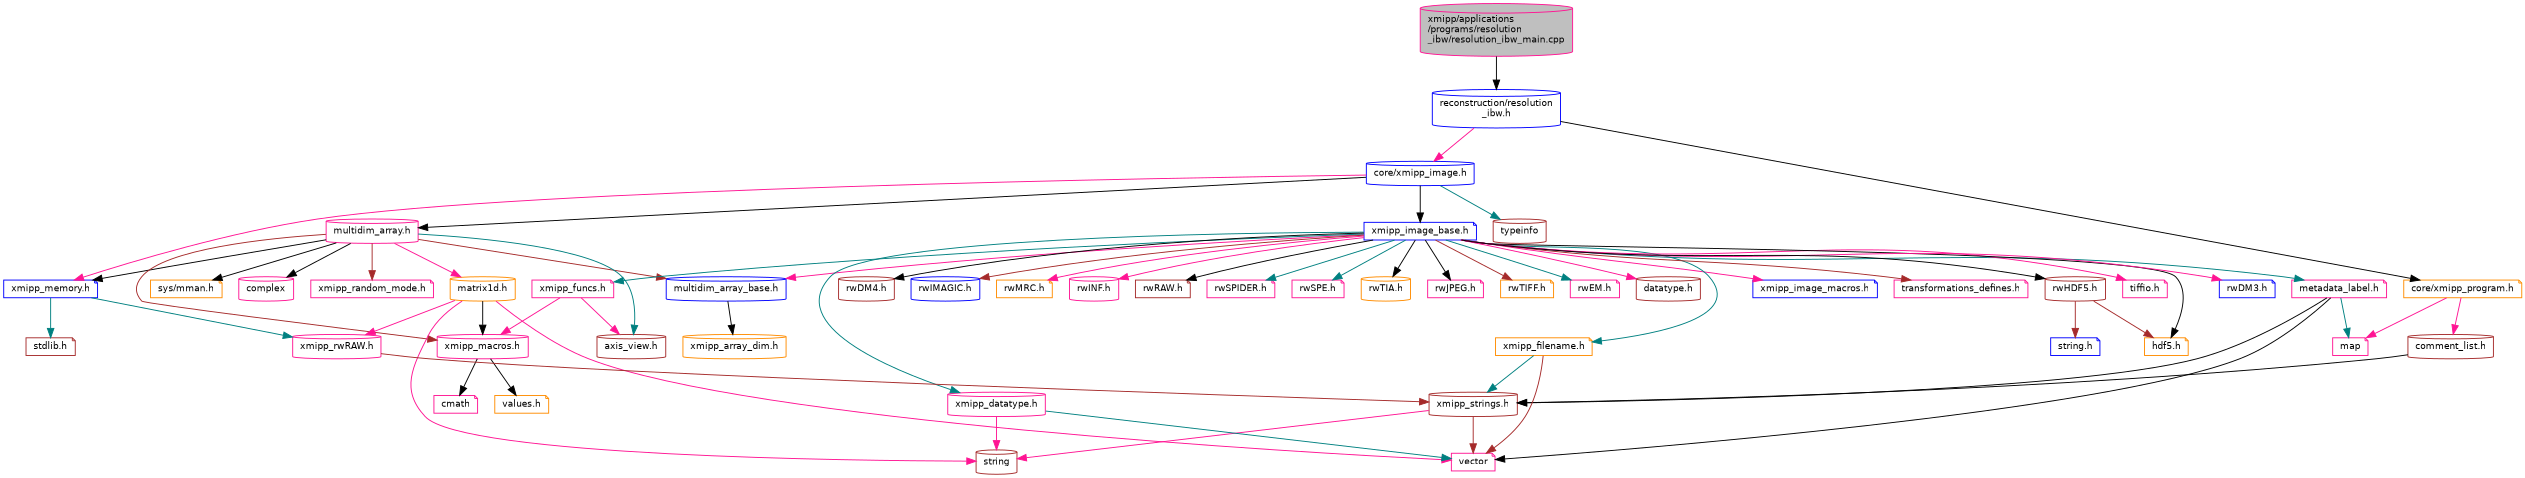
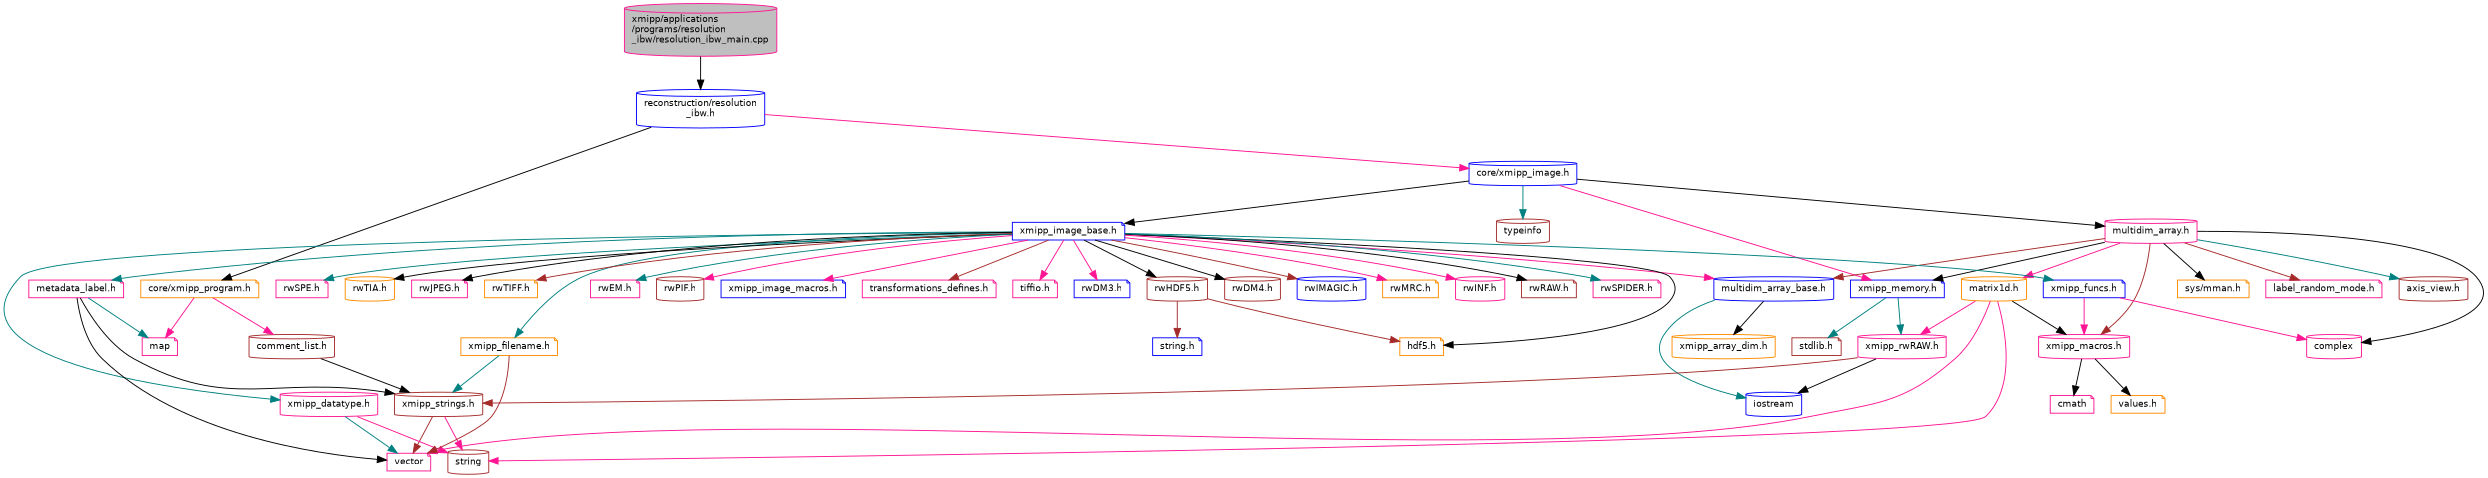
(372, 289) -> (2324, 289)
(573, 289) -> (2084, 289)
(1668, 289) -> (680, 289)
(597, 313) -> (2208, 318)
none -> (1774, 404)
